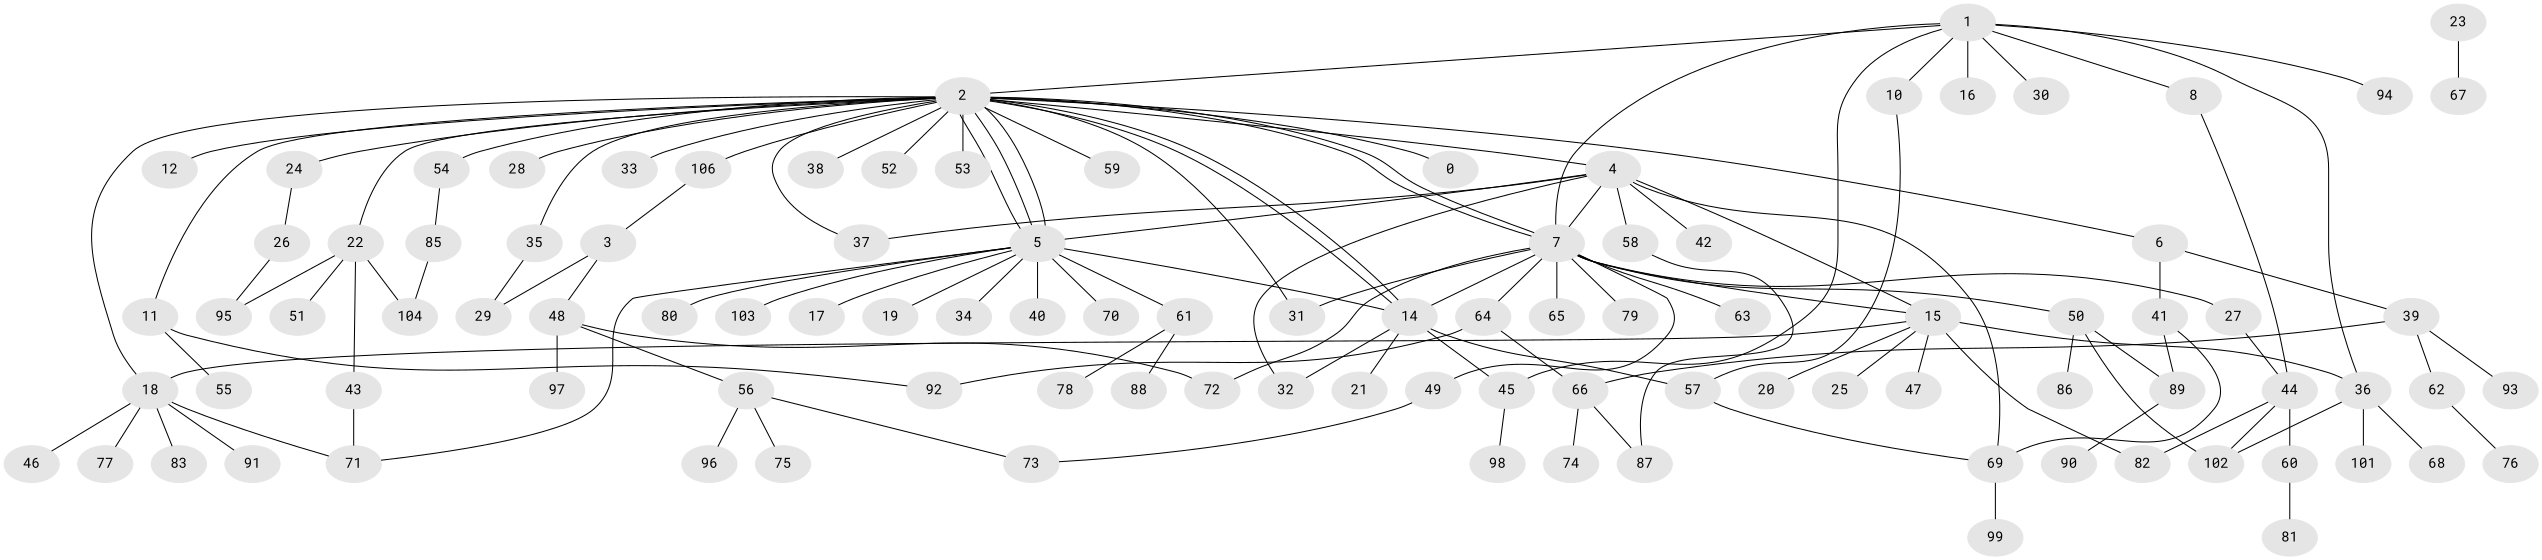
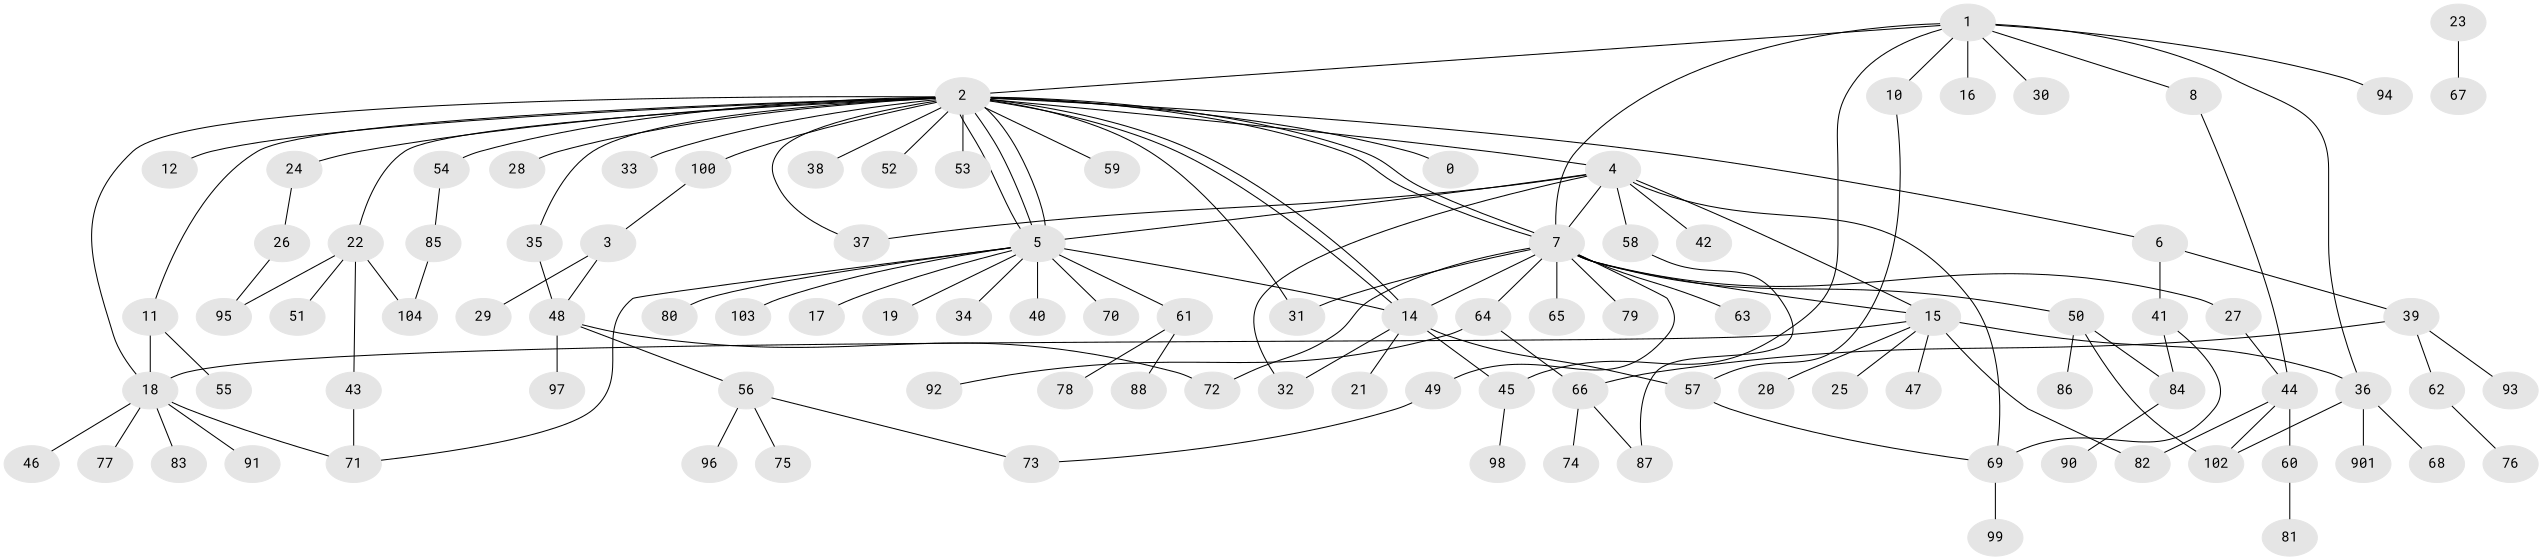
(703, 170) -> (703, 170)
(509, 280) -> (544, 274)
(537, 368) -> (150, 354)
(2177, 390) -> (2177, 390)
(2363, 464) -> (2363, 464)
